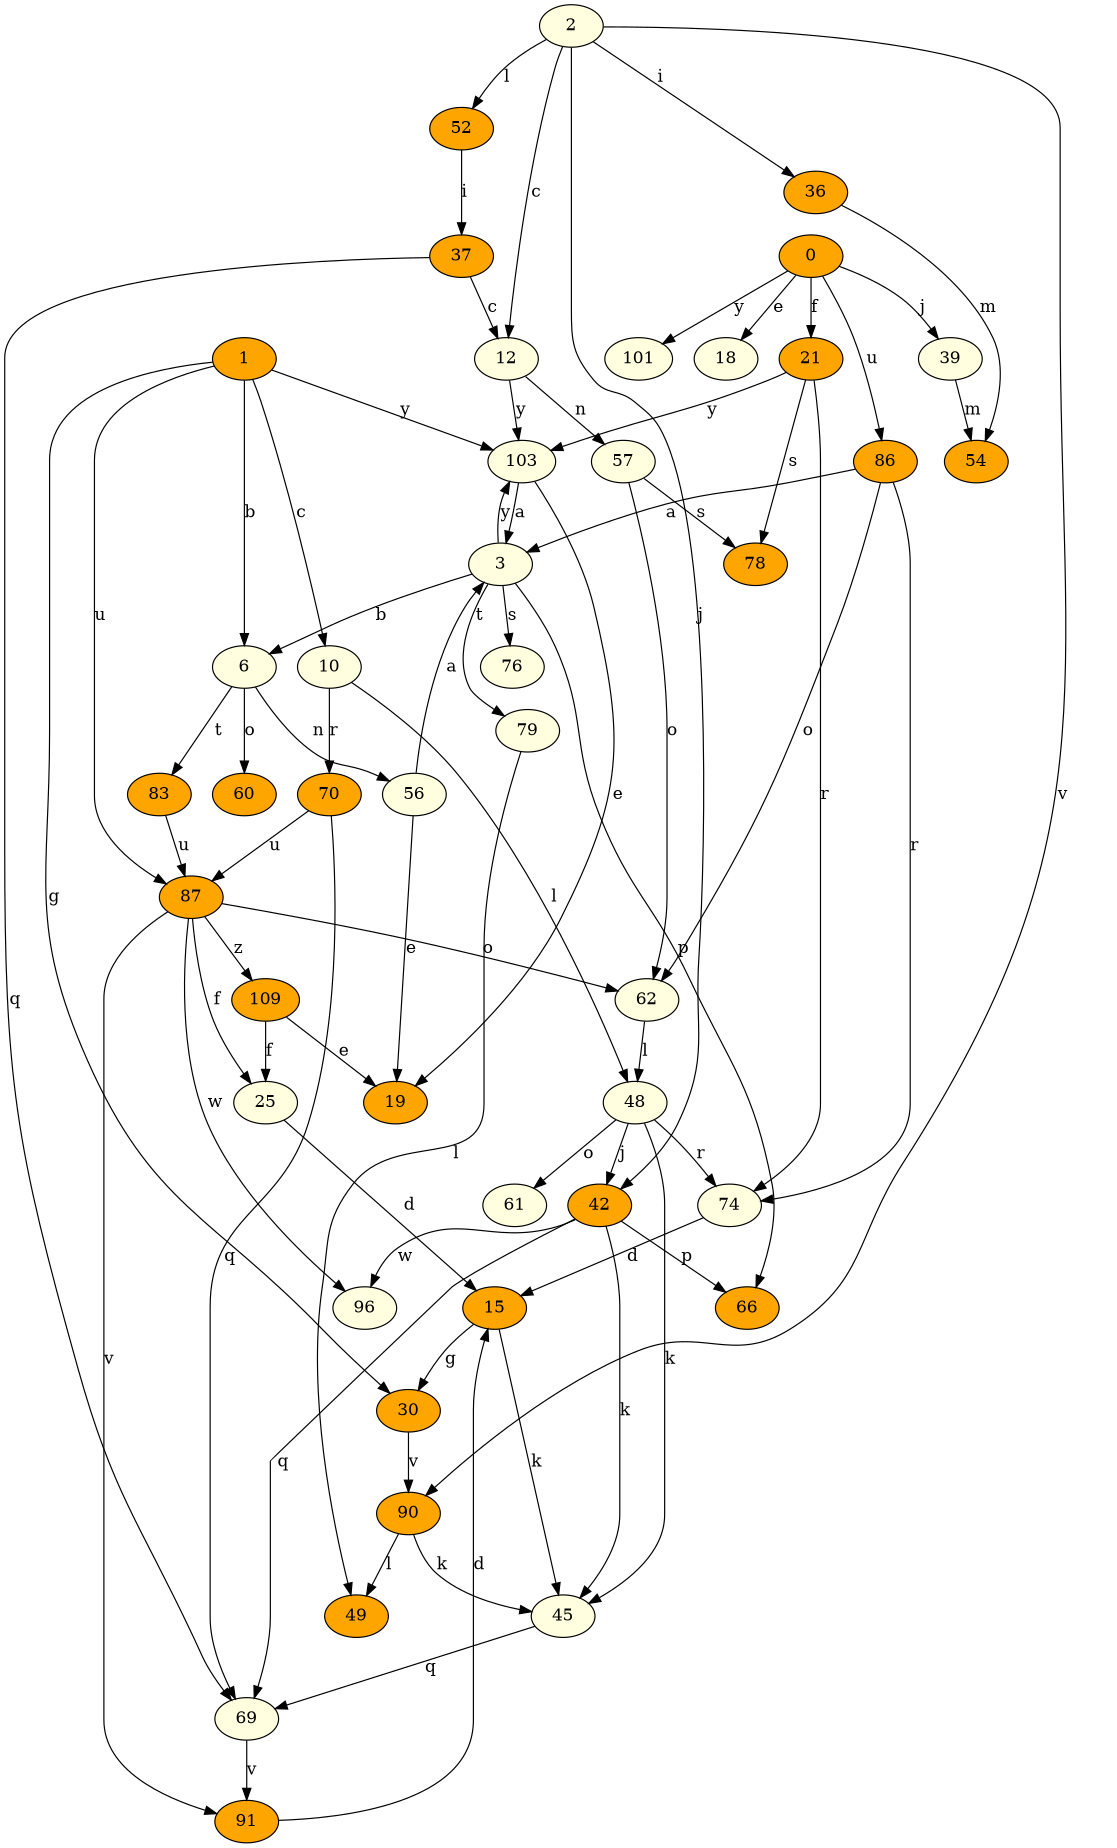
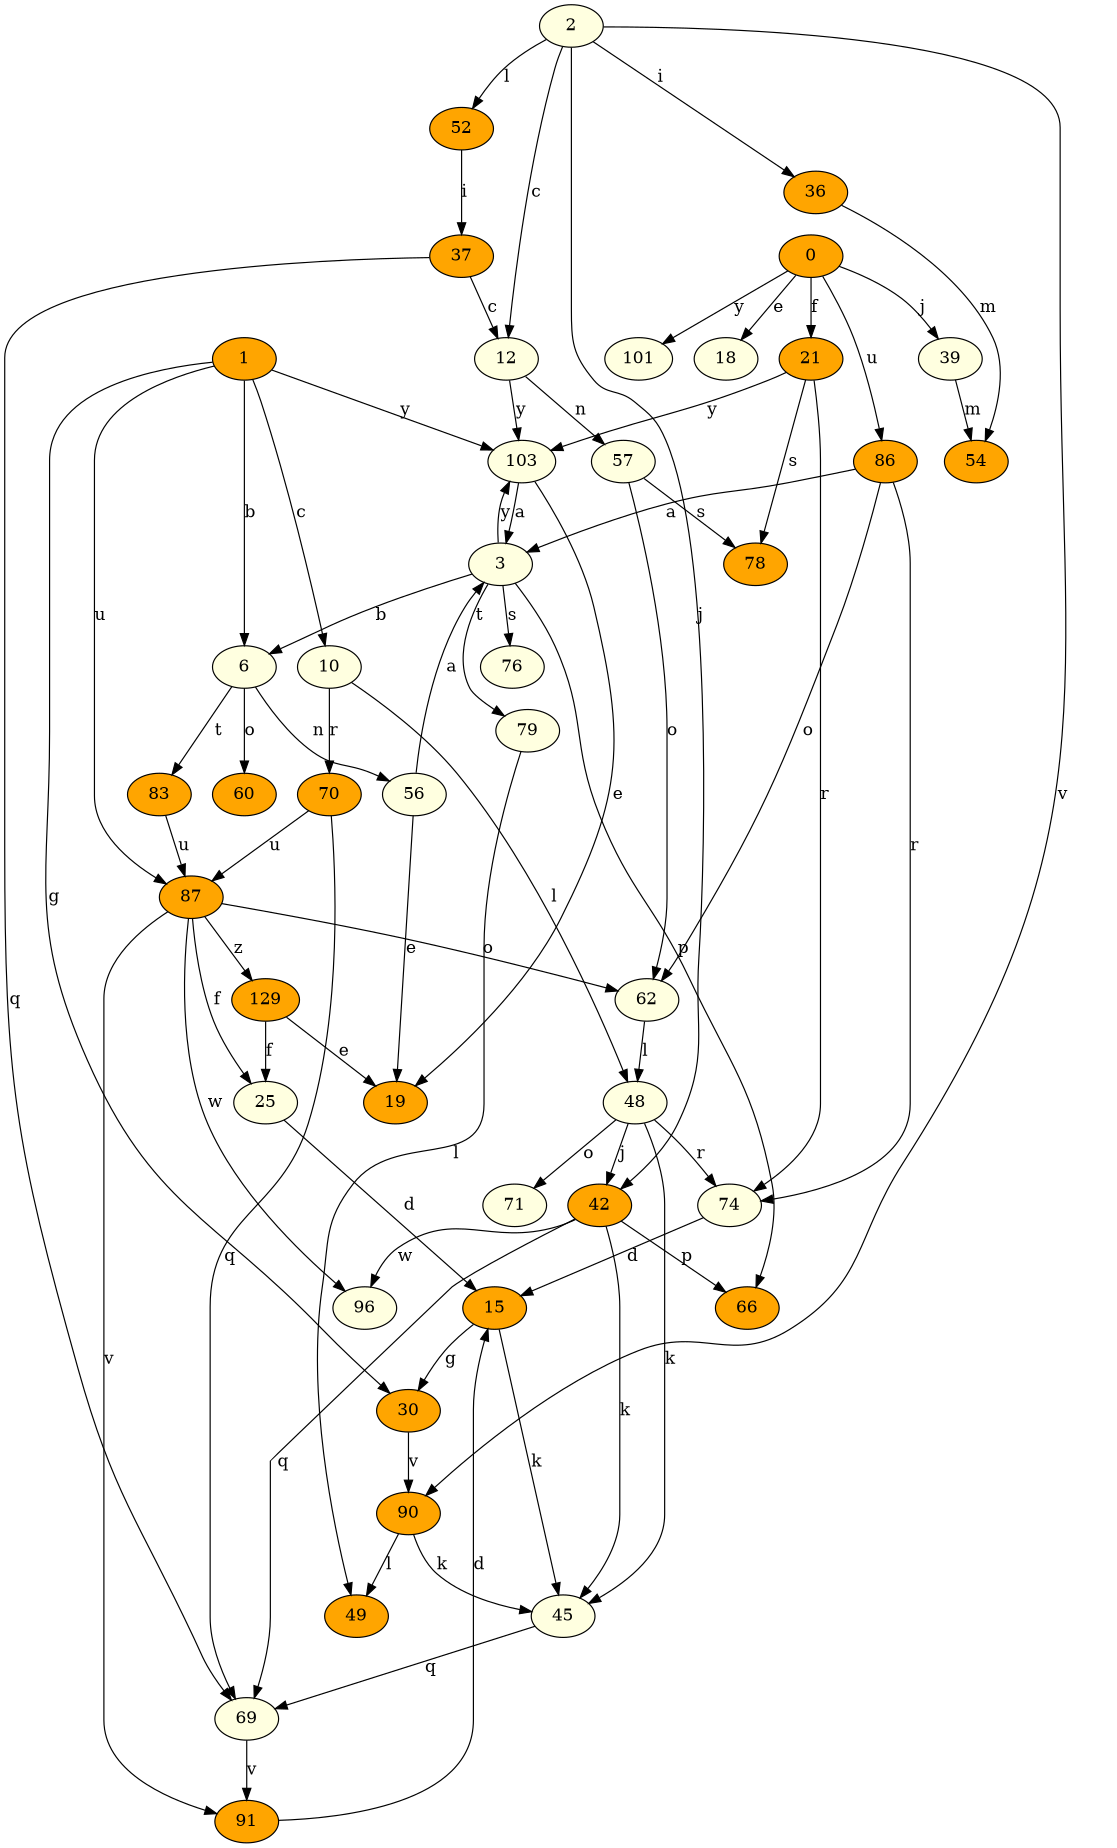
(266, 1000) -> (266, 1000)
(515, 1205) -> (515, 1205)
